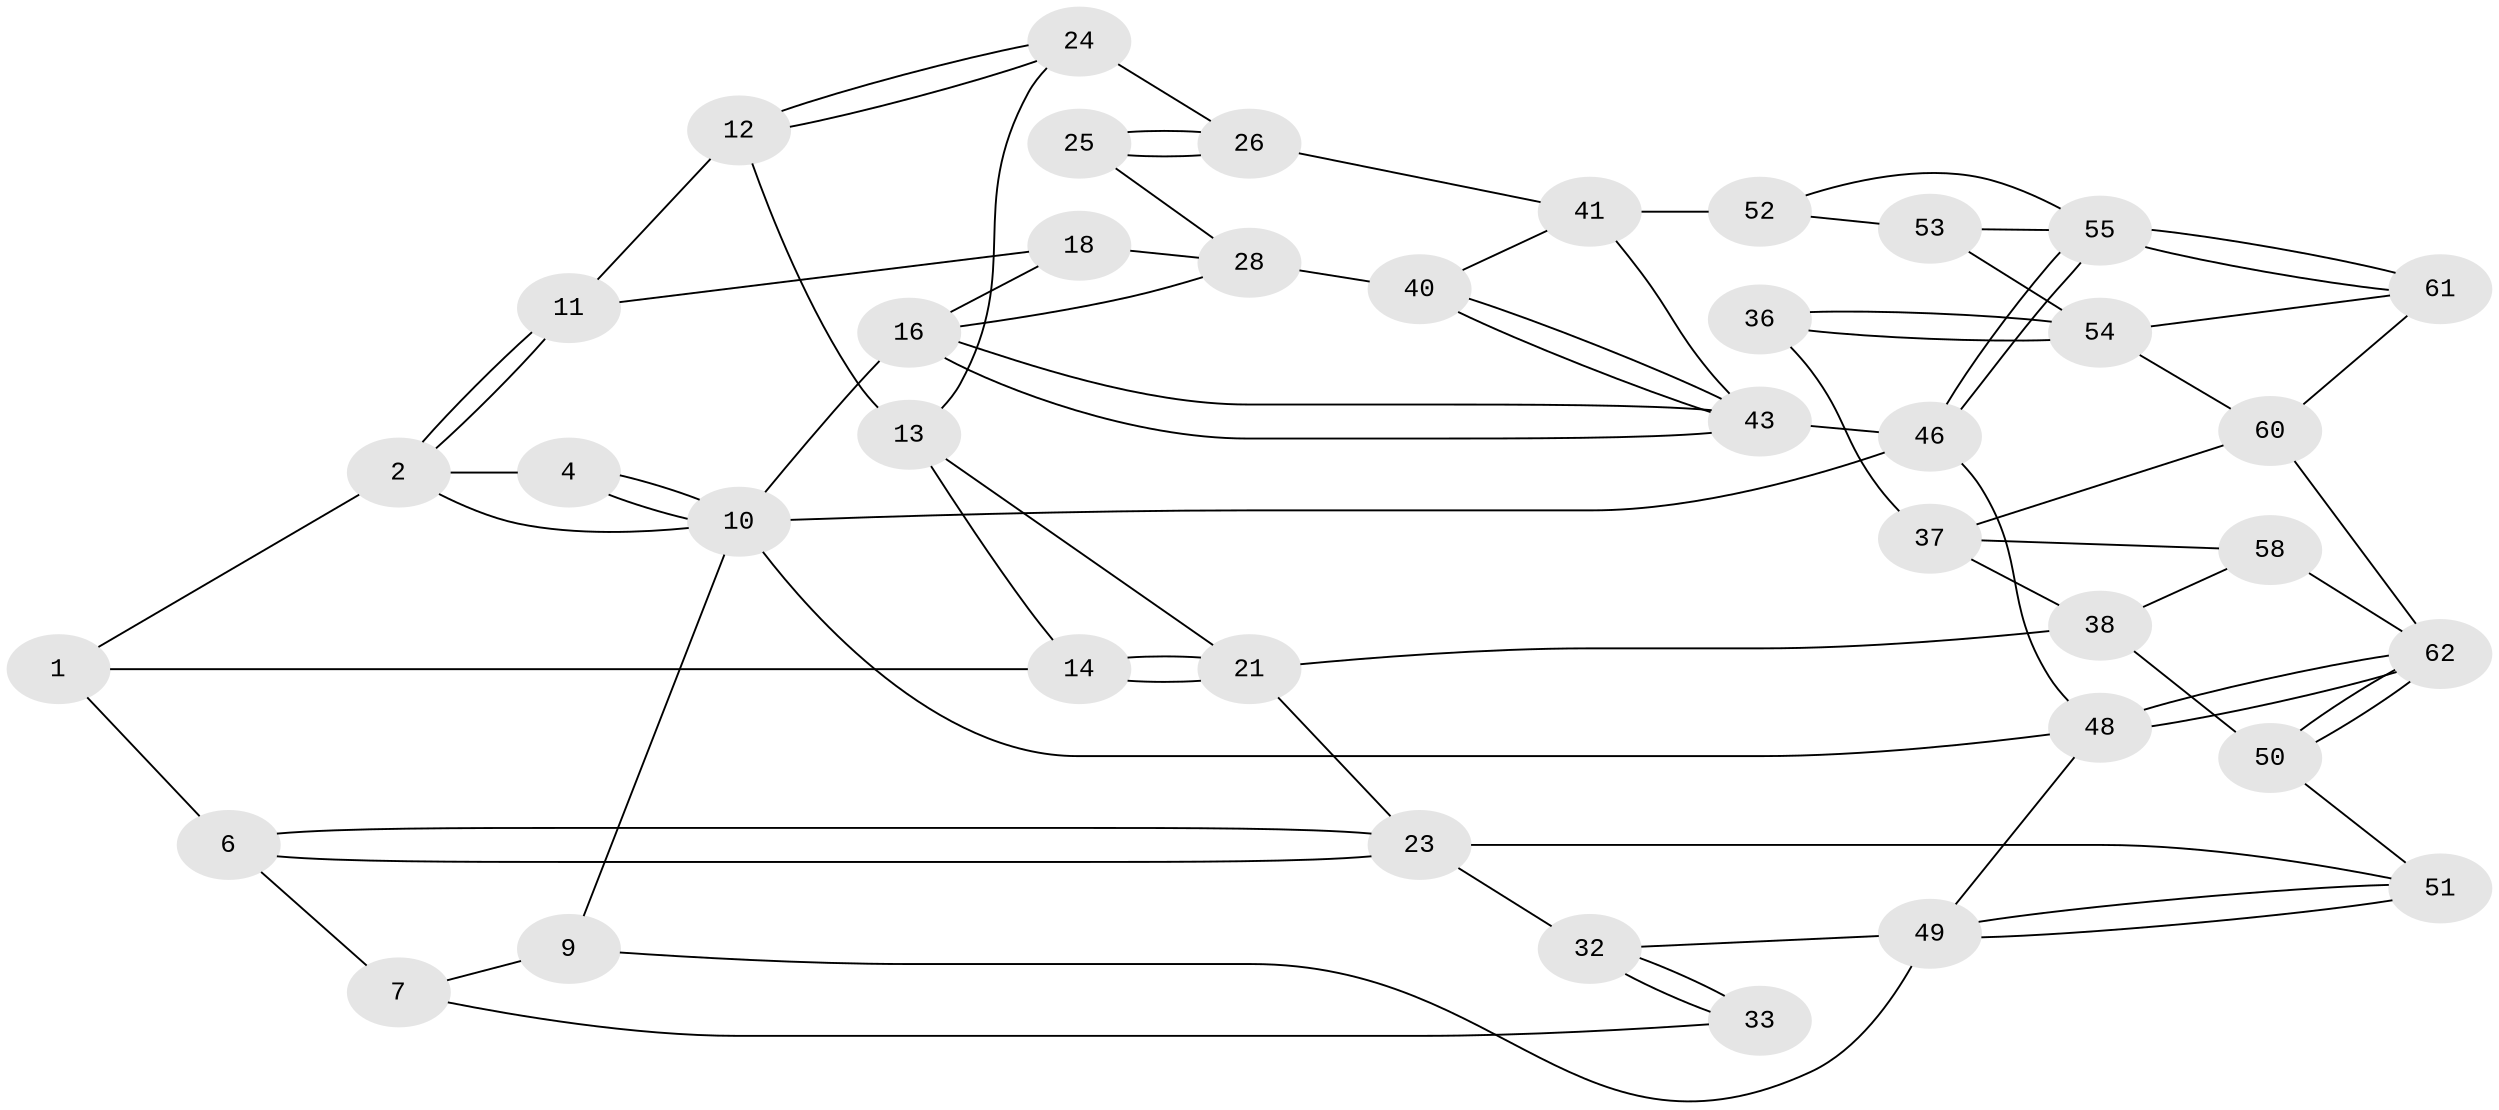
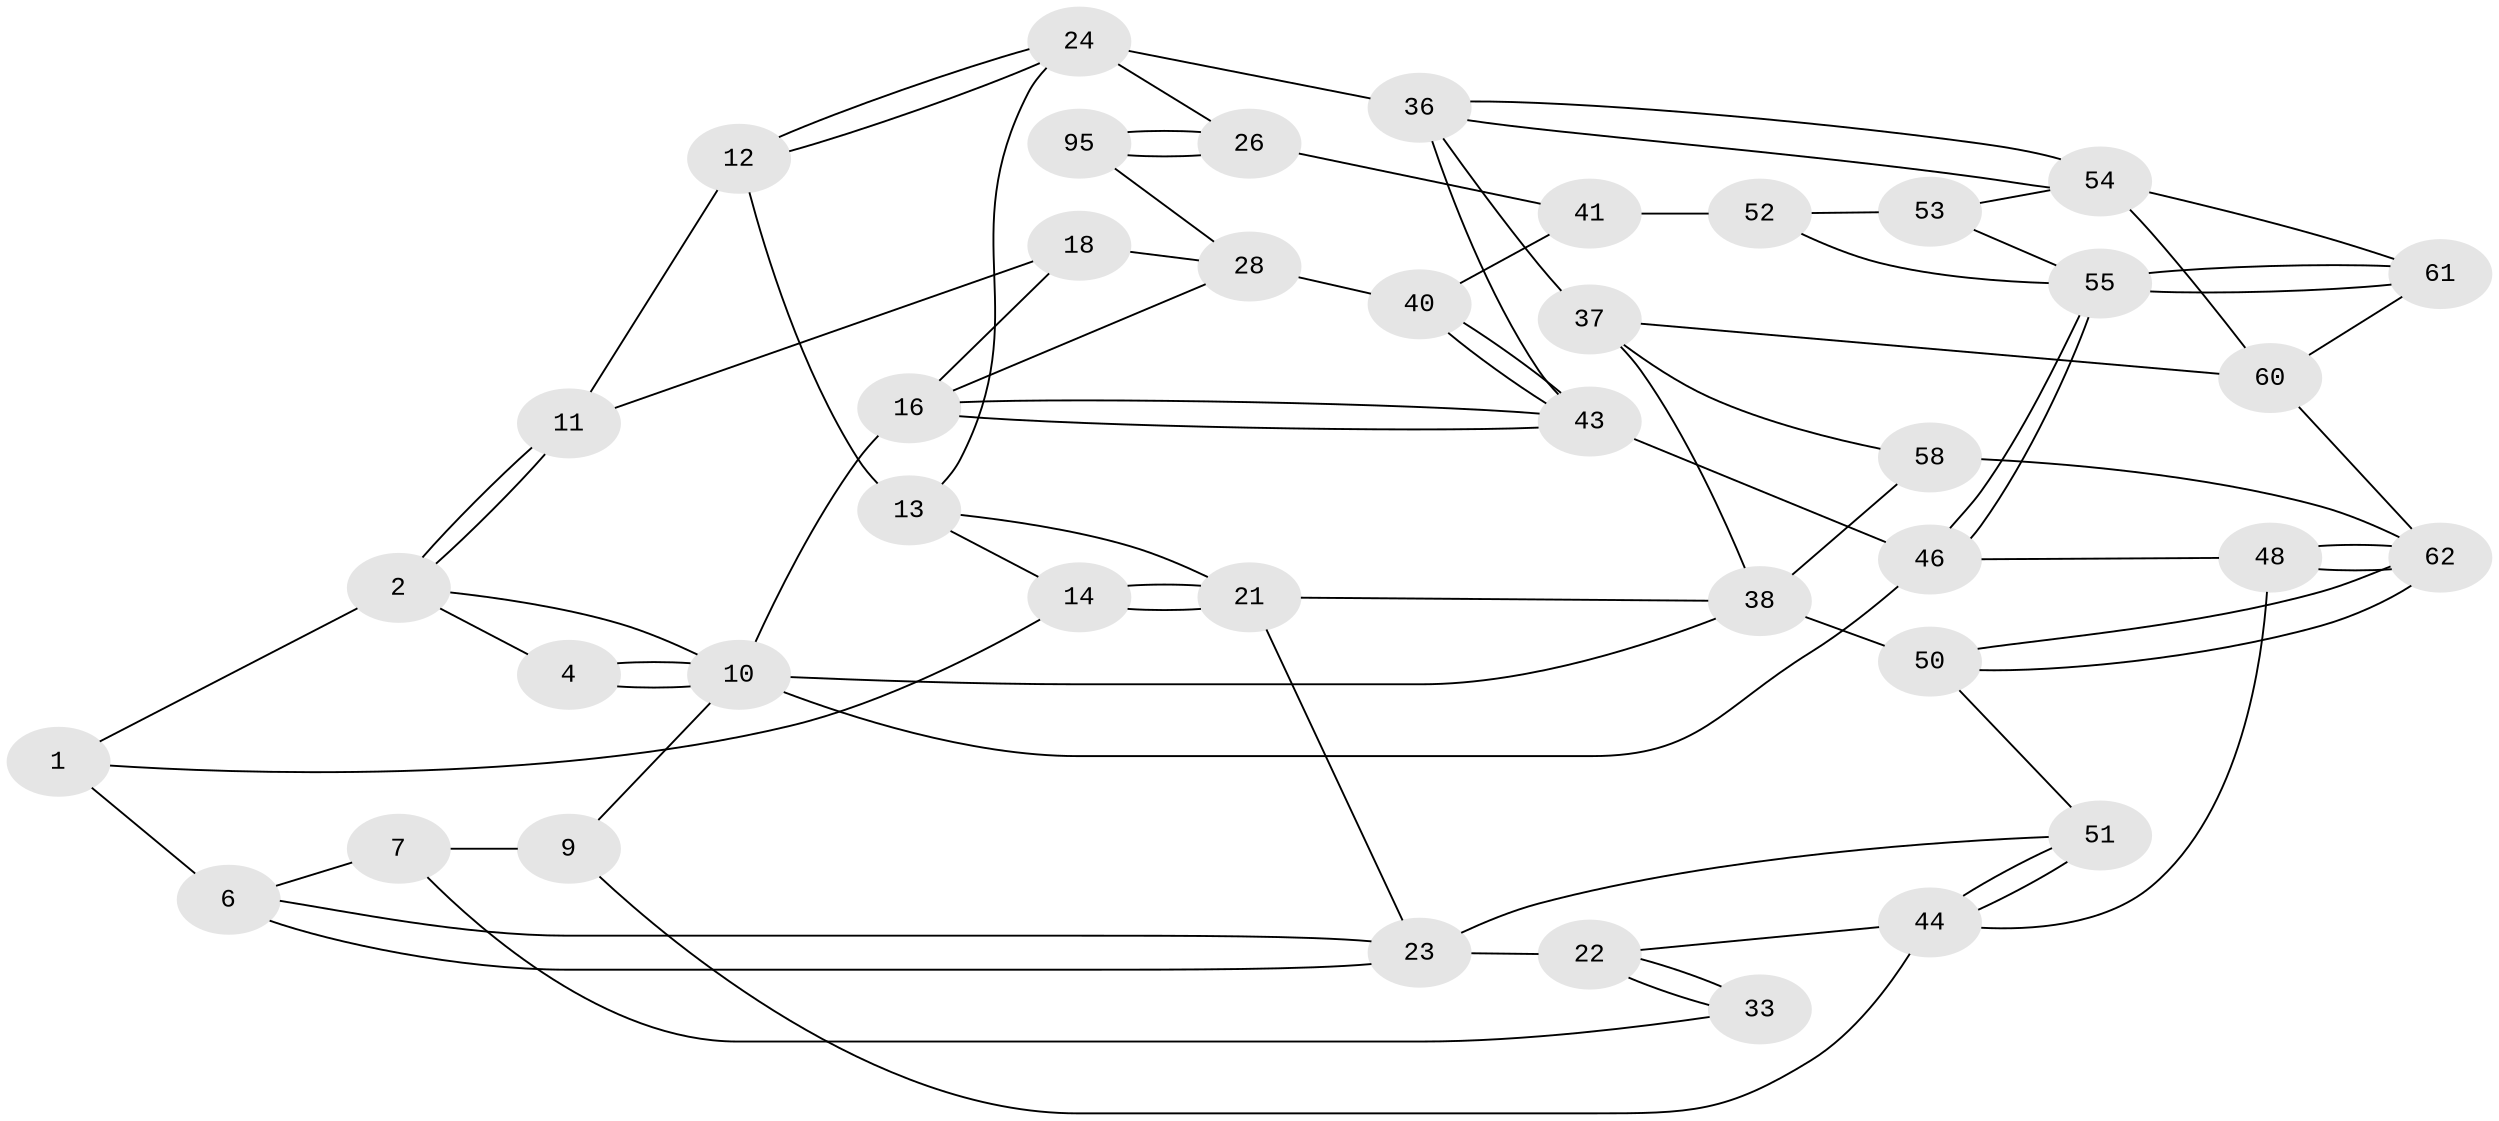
none -> (1250, 75)
(1079, 144) -> (1079, 144)
(1672, 318) -> (1491, 286)
(1371, 756) -> (1258, 684)
(1930, 934) -> (1930, 922)
(1590, 949) -> (1590, 955)
